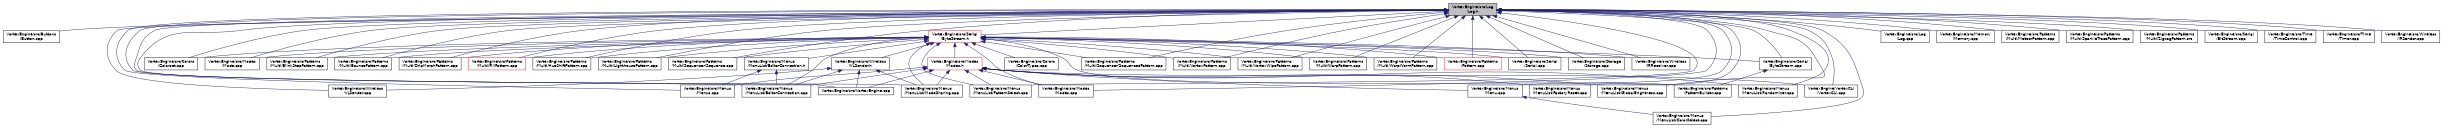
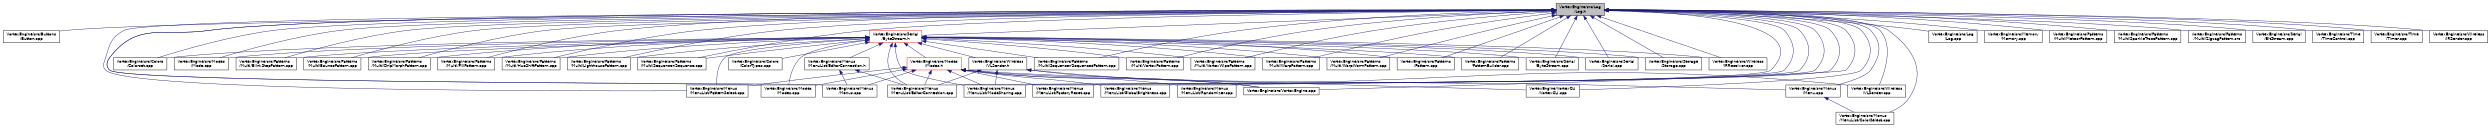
(497, 64) -> (466, 64)
(1473, 64) -> (1426, 64)
(1751, 75) -> (1533, 38)
